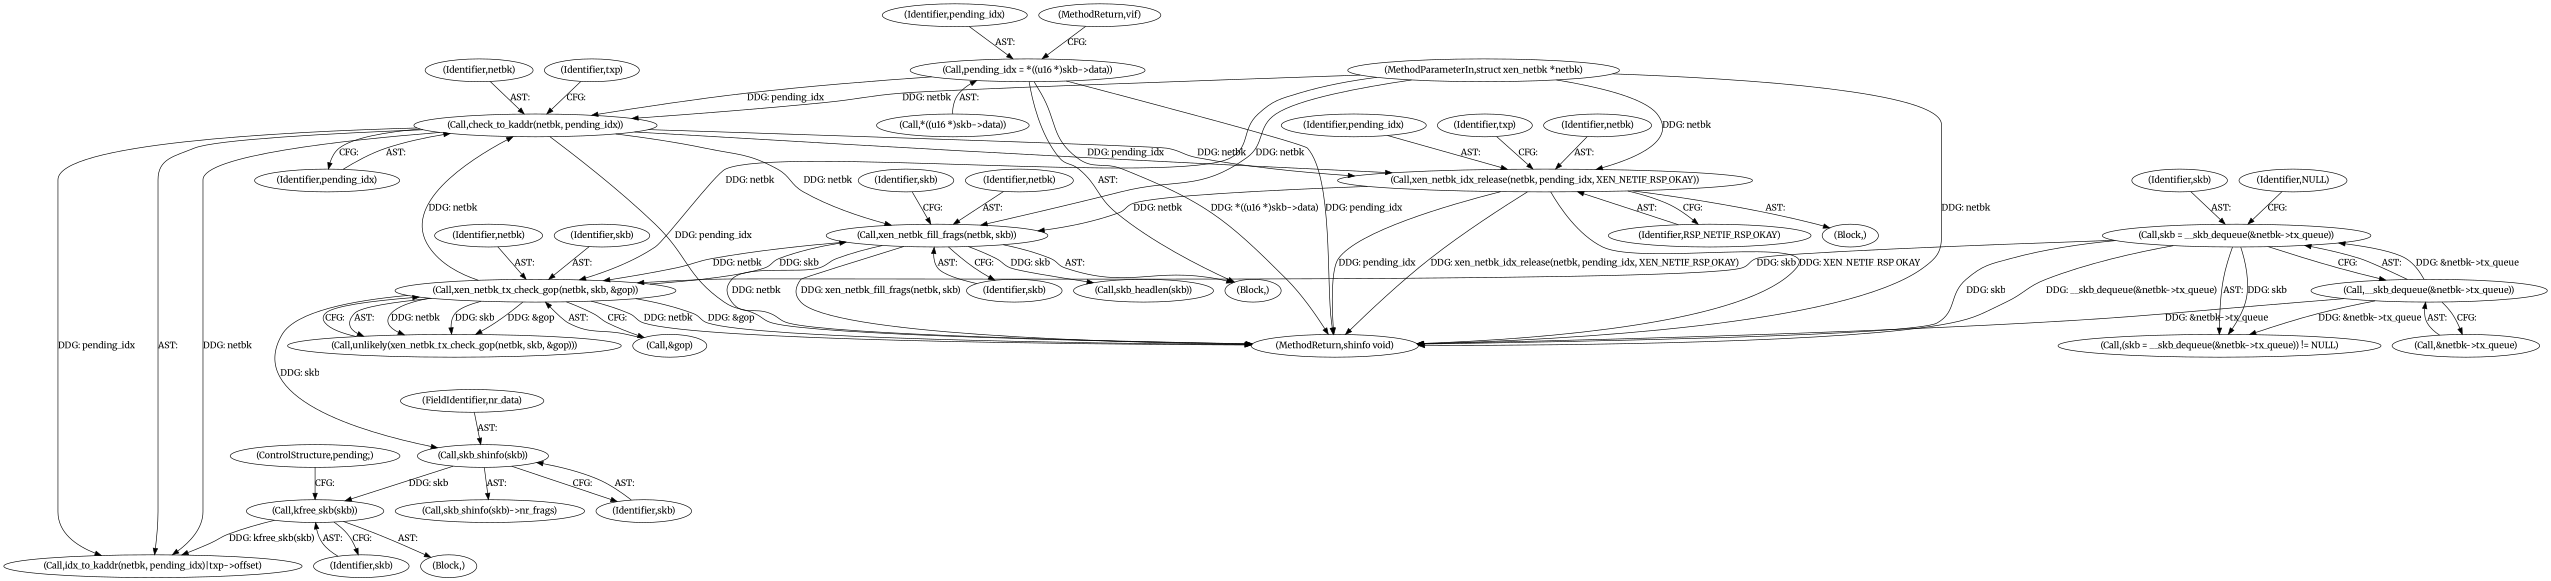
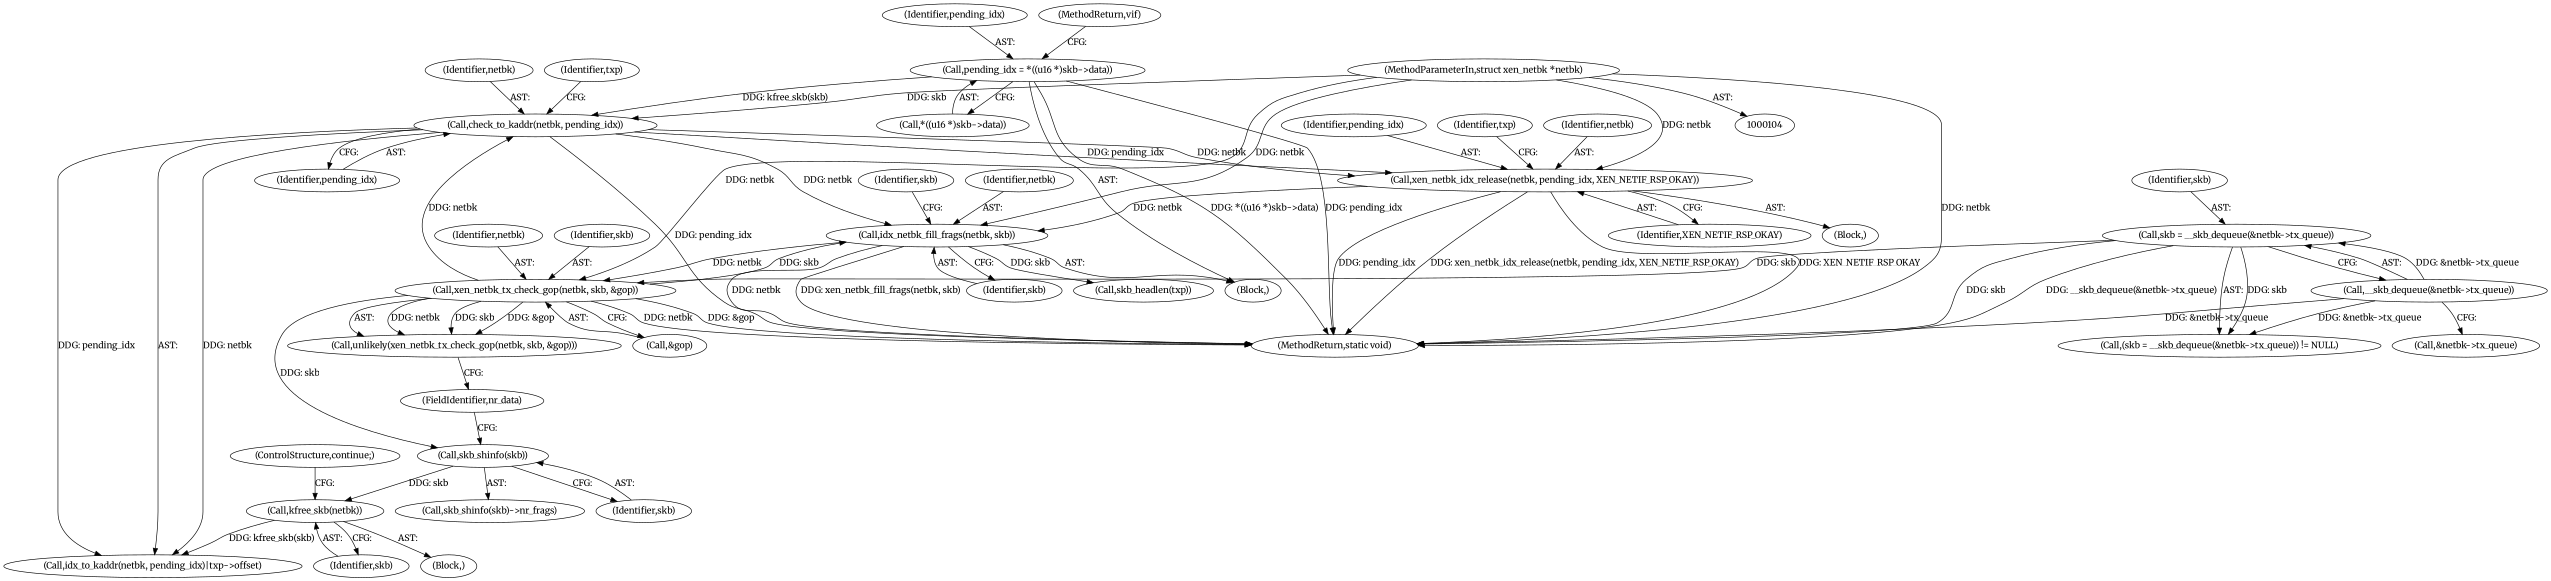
none -> (993, 96)
(786, 98) -> (786, 98)
(927, 98) -> (927, 98)
none -> (1765, 125)
(2293, 180) -> none
(937, 236) -> (937, 236)
(1710, 236) -> (1710, 236)
(1143, 291) -> (1143, 291)
(324, 315) -> (462, 370)
(2428, 324) -> none
(1335, 346) -> (1335, 346)
(489, 428) -> (489, 428)
(315, 456) -> (315, 456)
(315, 511) -> (315, 511)
